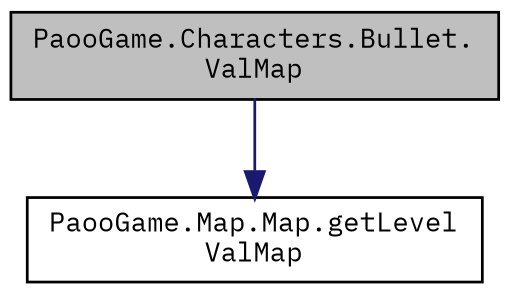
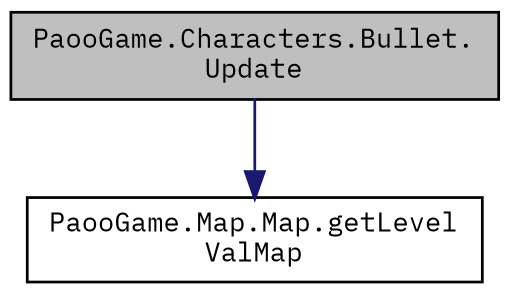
(255, 56) -> (255, 56)
